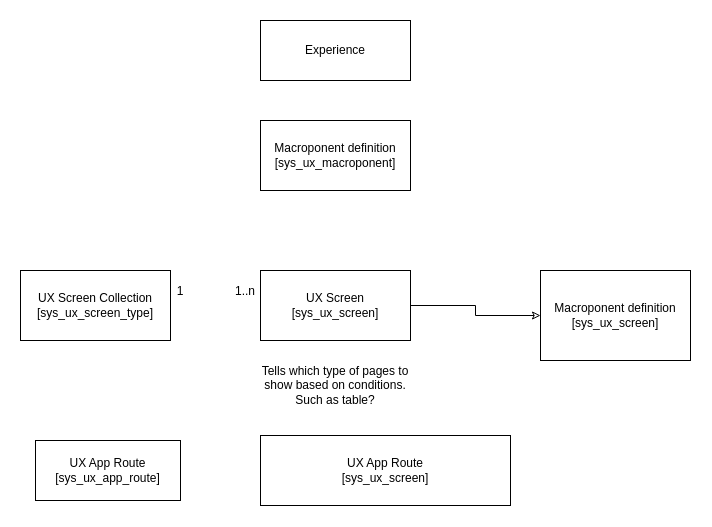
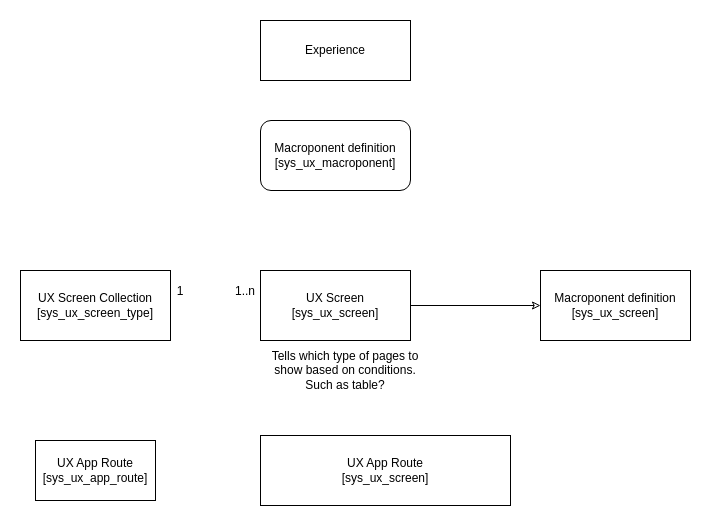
(336, 156) -> (336, 156)
(616, 316) -> (616, 306)
(336, 386) -> (346, 371)
(108, 471) -> (96, 471)
